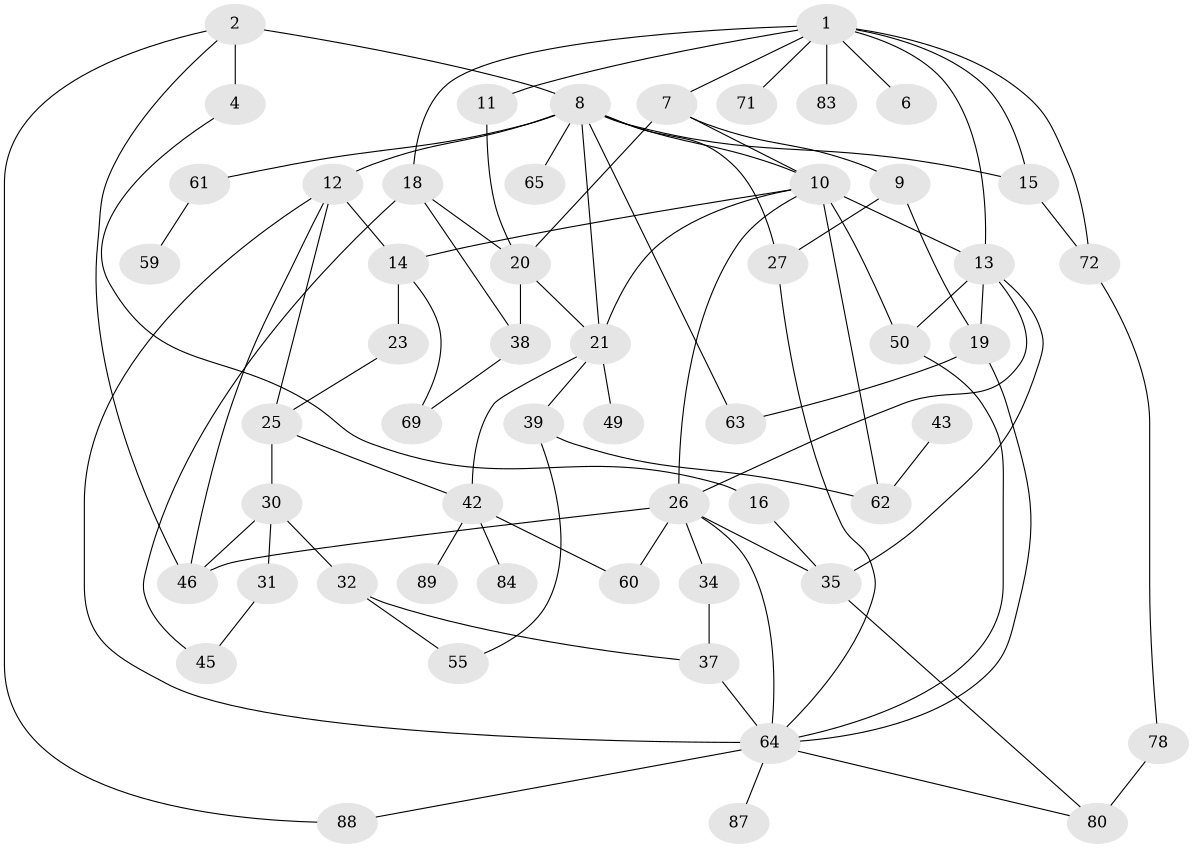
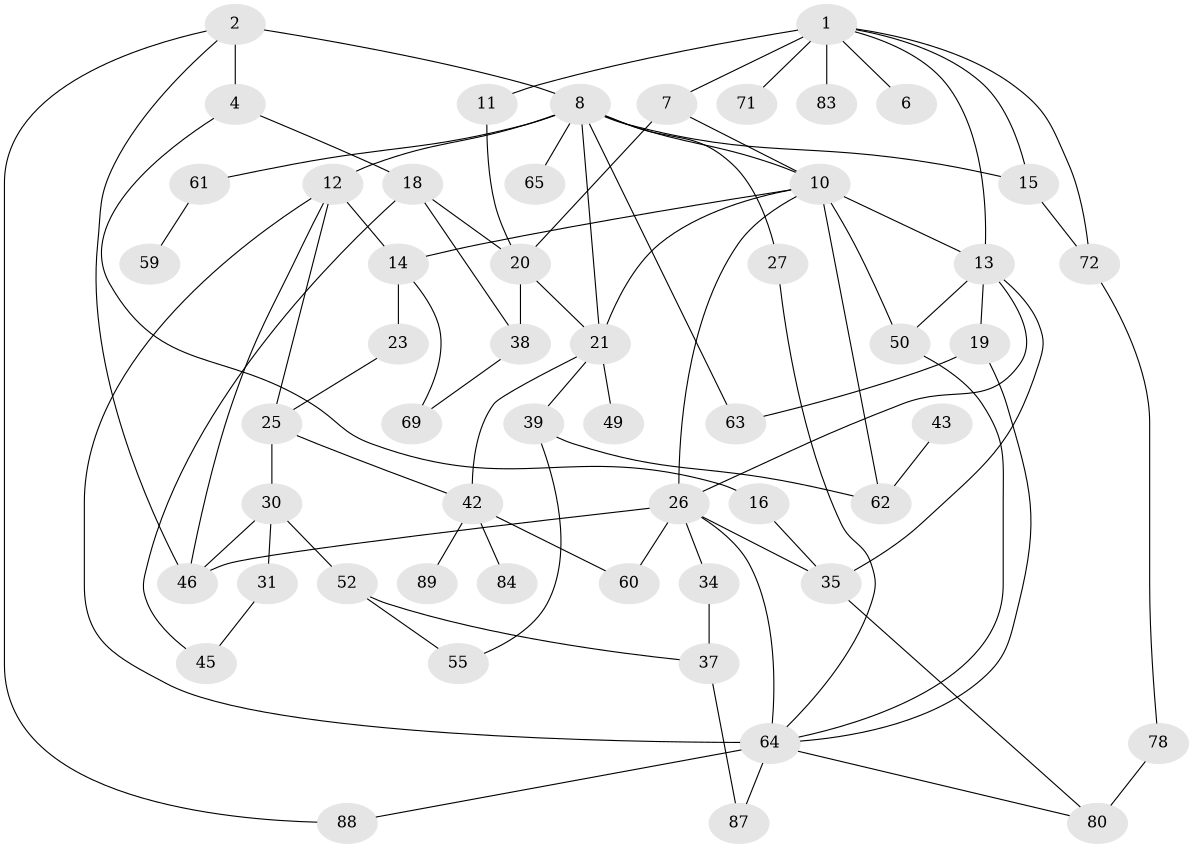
(575, 45) -> (325, 143)
(900, 184) -> none
(347, 584) -> (347, 584)
(740, 704) -> (722, 735)
